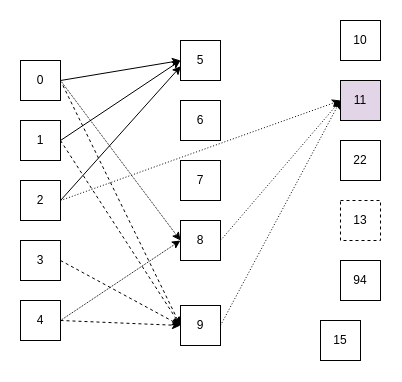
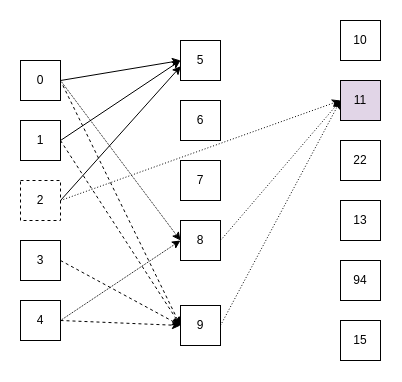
(41, 201) -> (41, 201)
(361, 221) -> (361, 221)
(341, 341) -> (361, 341)
